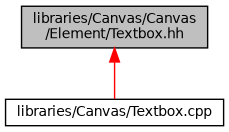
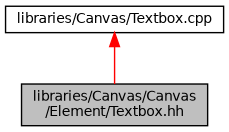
(115, 81) -> (115, 65)
